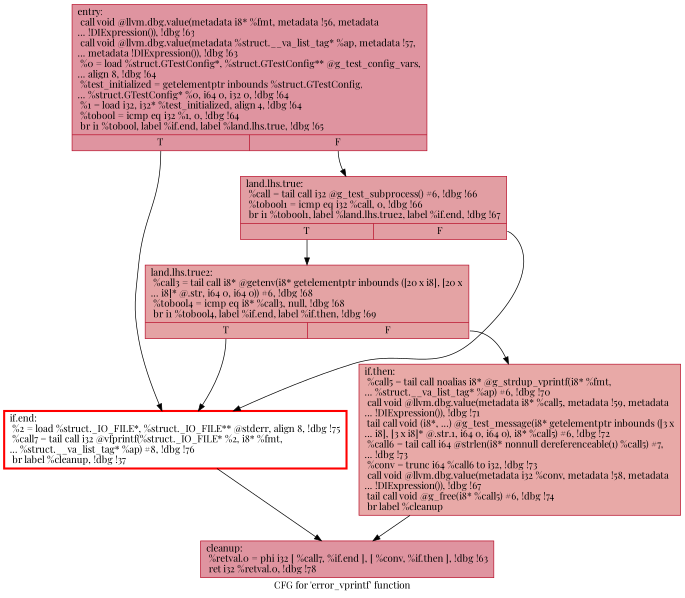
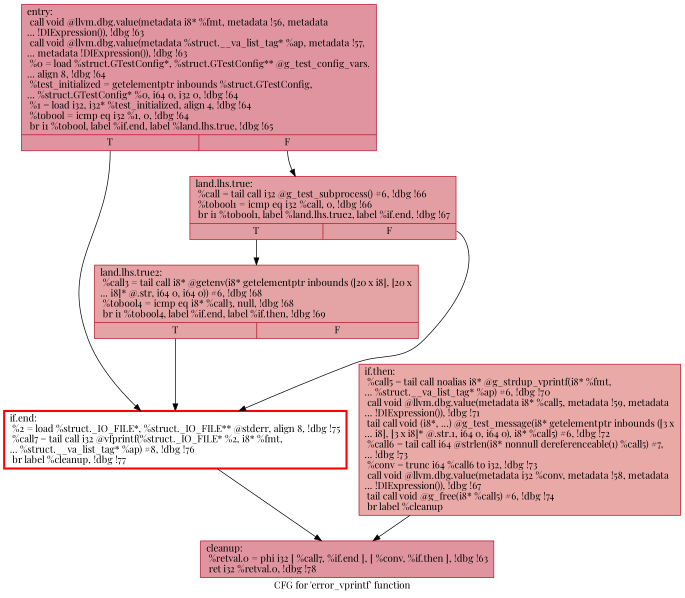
(492, 339) -> none
(68, 460) -> (68, 460)
